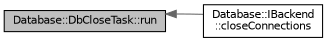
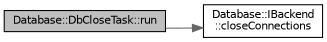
(190, 14) -> (179, 28)
